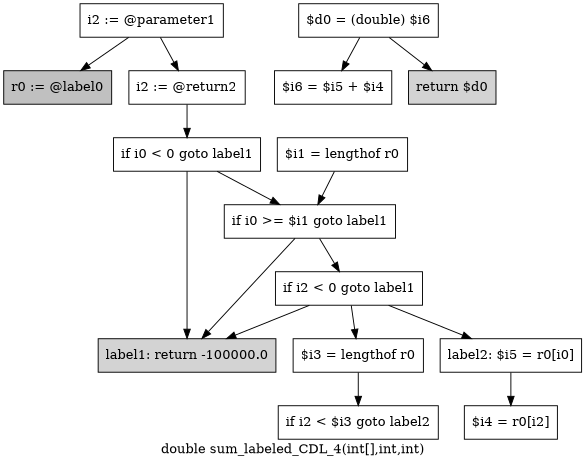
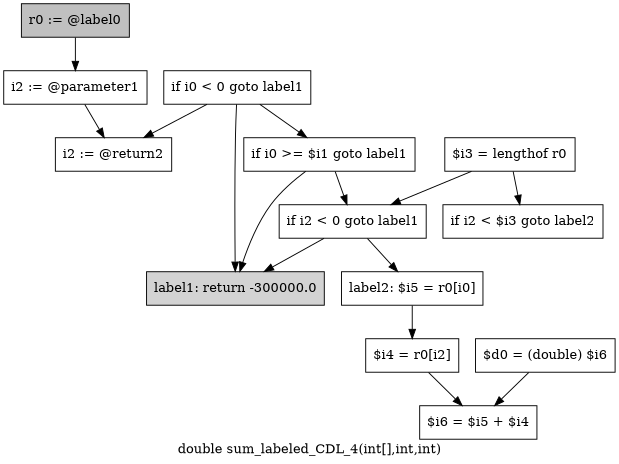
(109, 51) -> (75, 49)
(452, 87) -> none
(187, 116) -> (180, 119)
(342, 154) -> none
(353, 317) -> (436, 186)
(187, 355) -> (235, 288)
none -> (442, 386)
